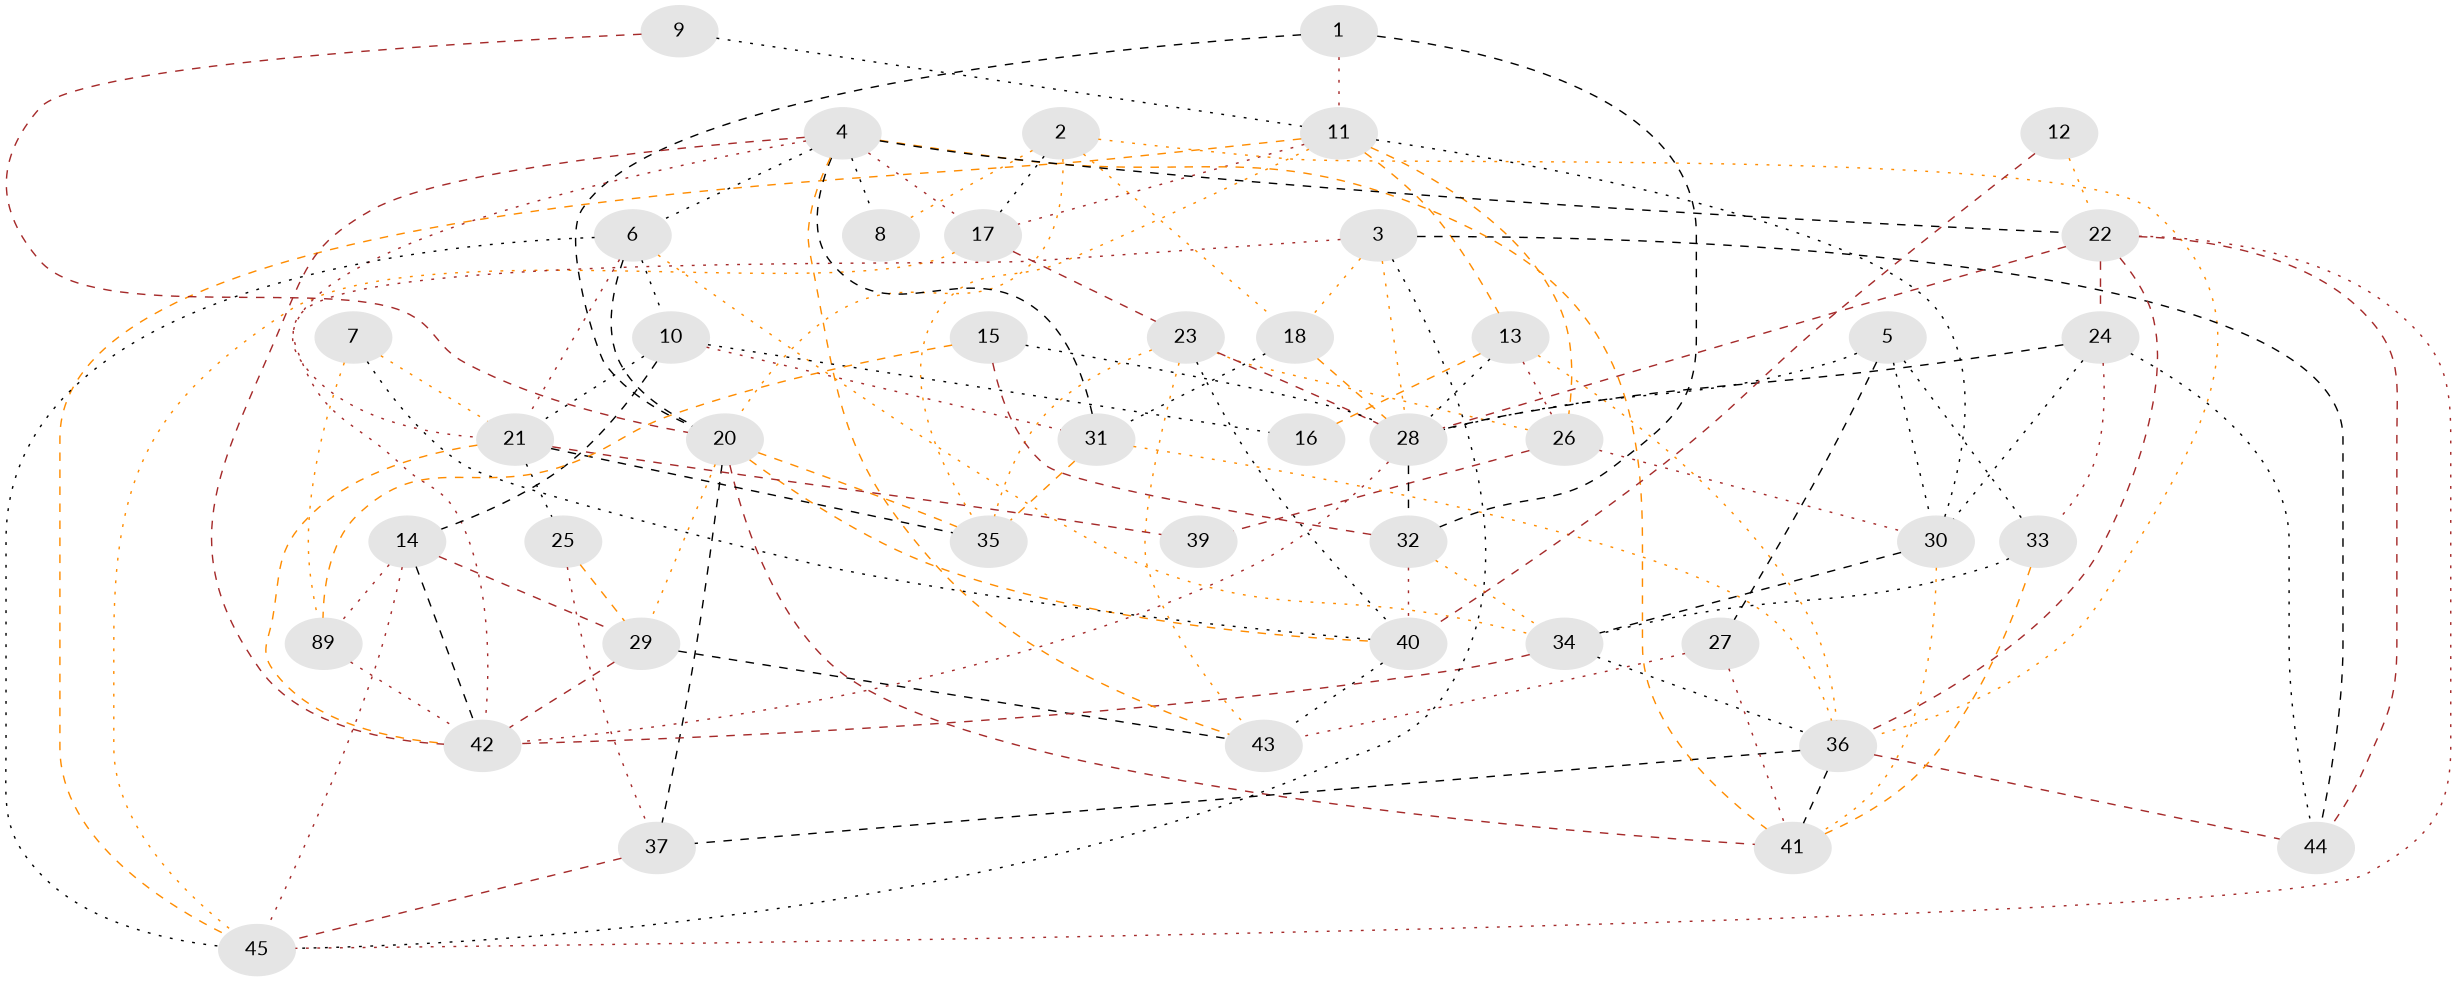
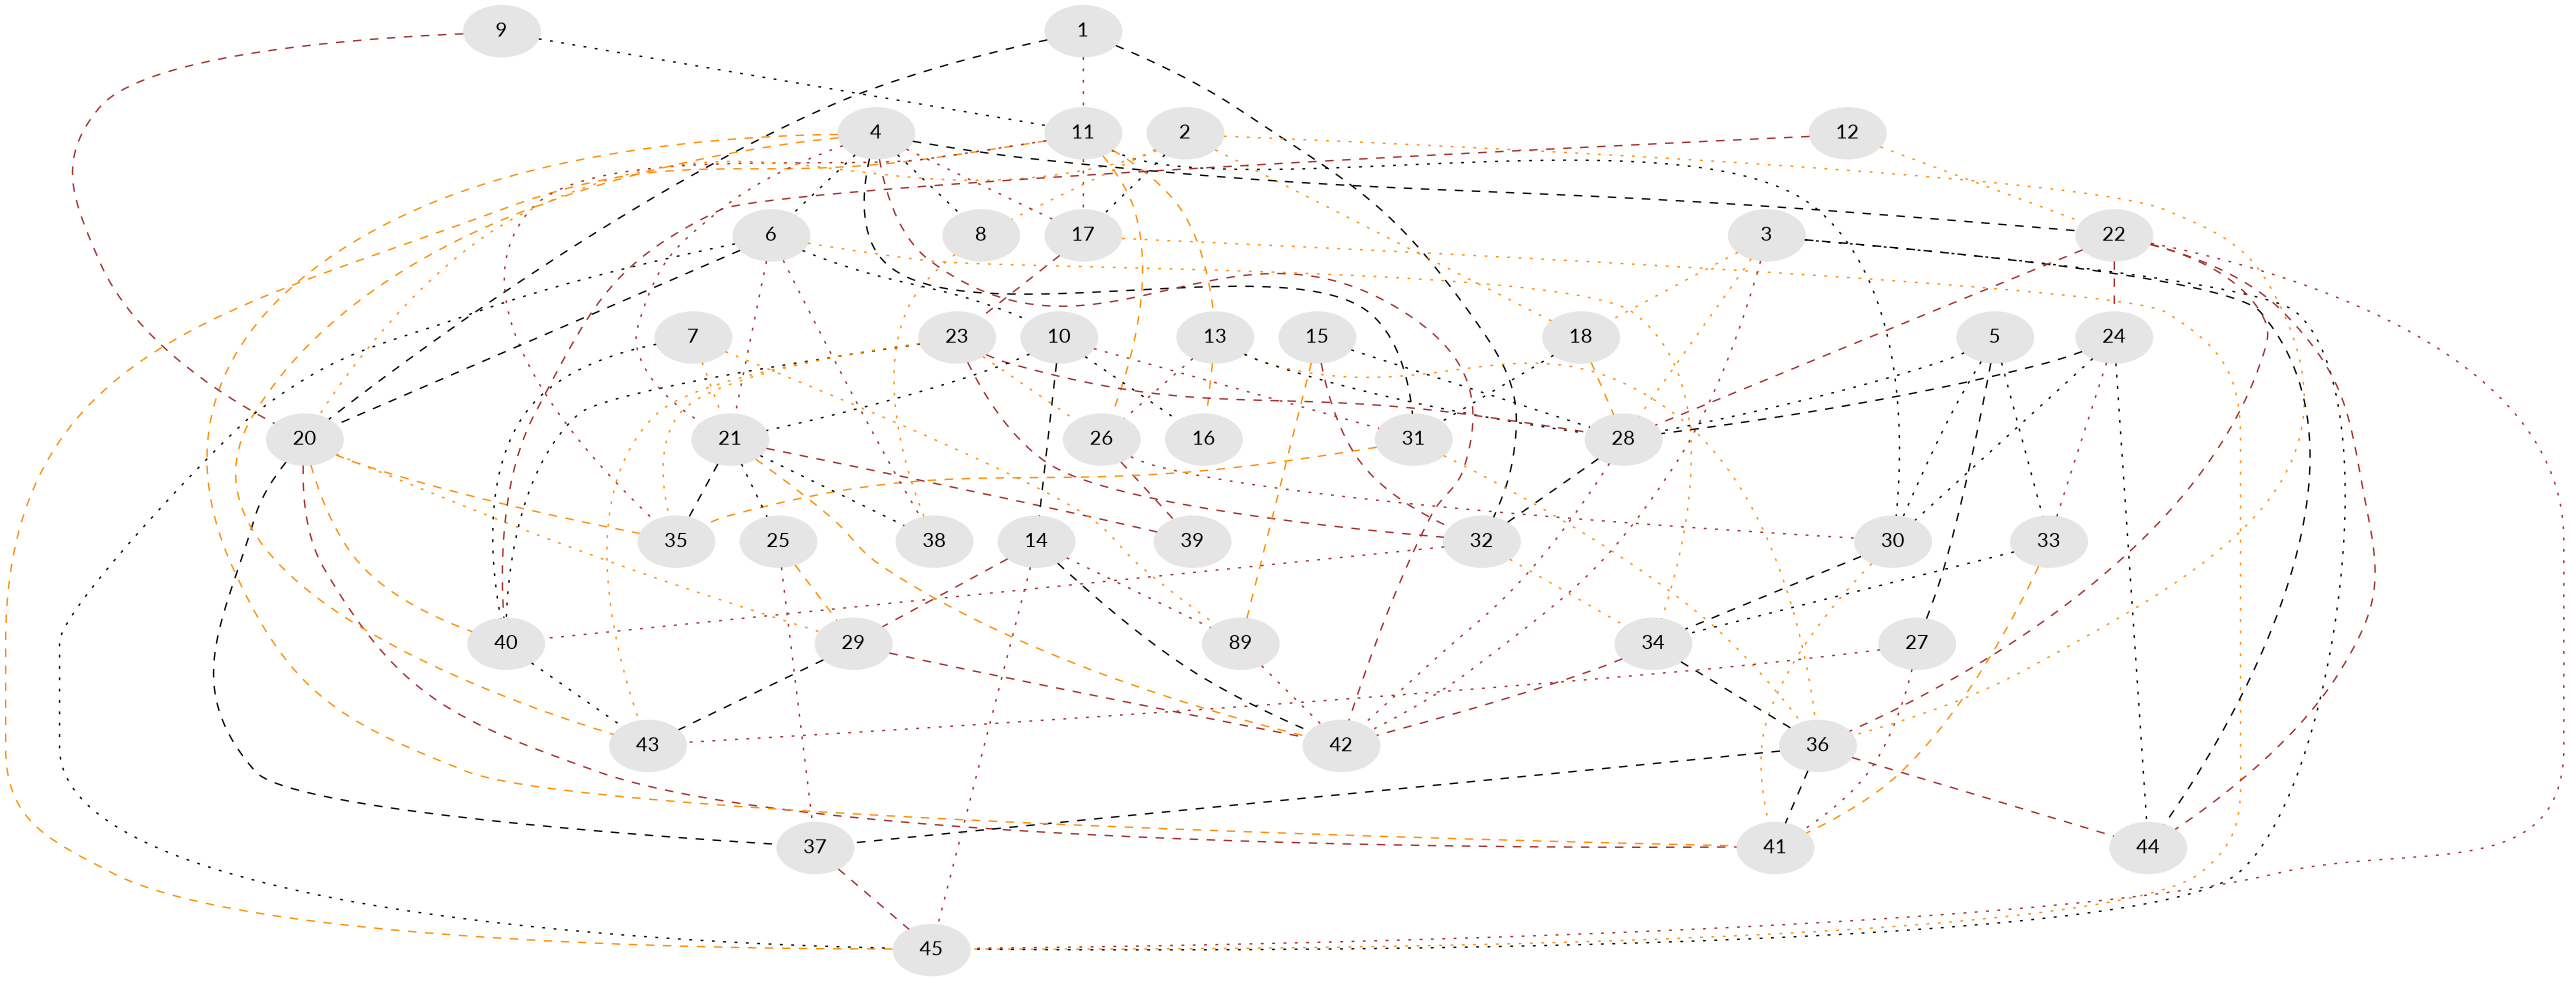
(989, 278) -> (515, 237)
none -> (1178, 503)
none -> (934, 542)
(1701, 695) -> (1736, 695)
